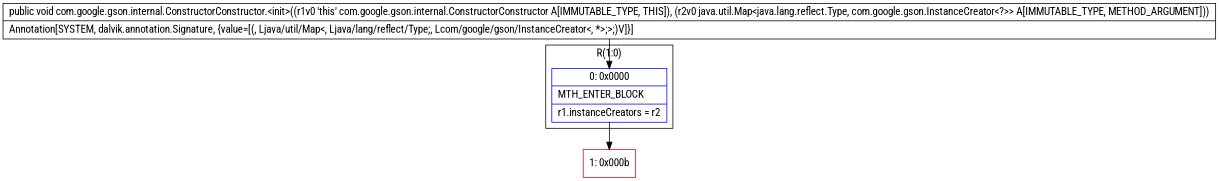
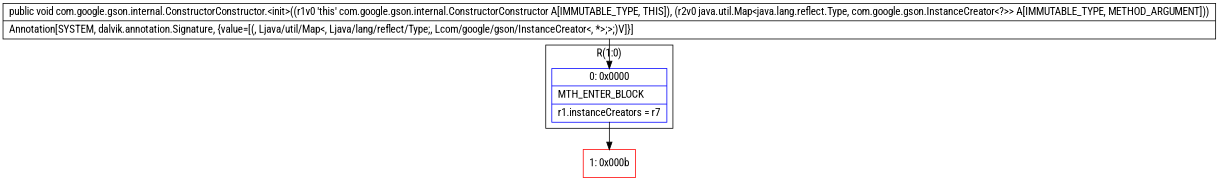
(609, 113) -> (609, 113)
